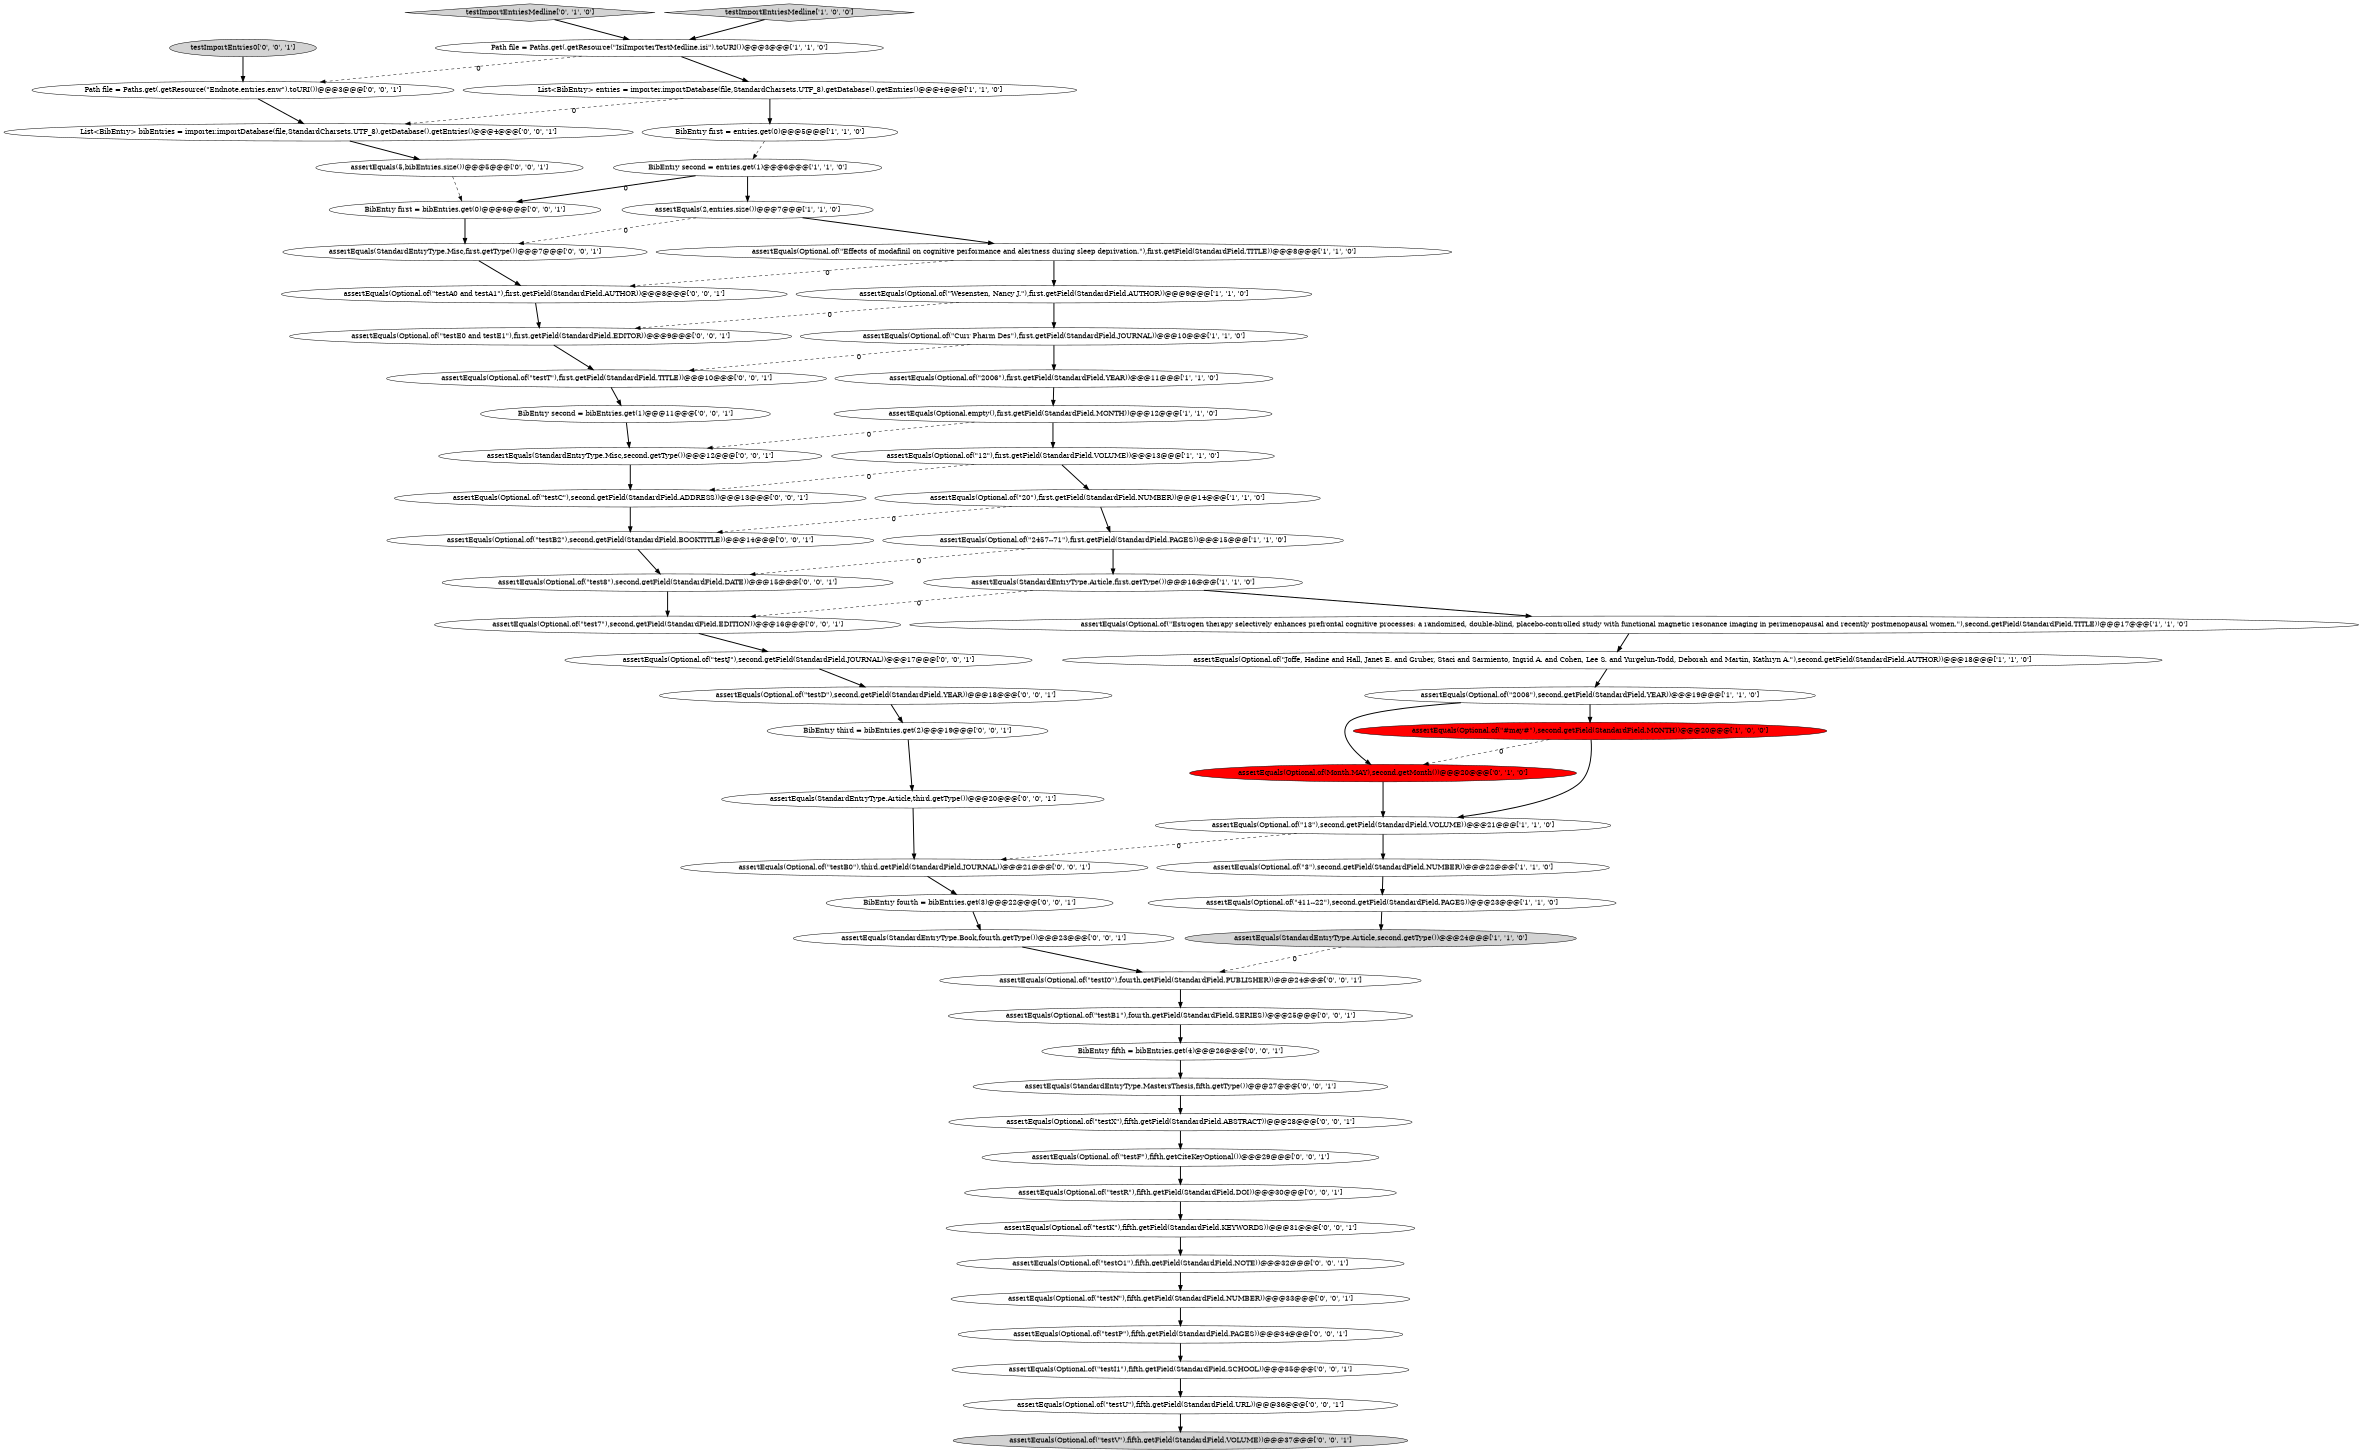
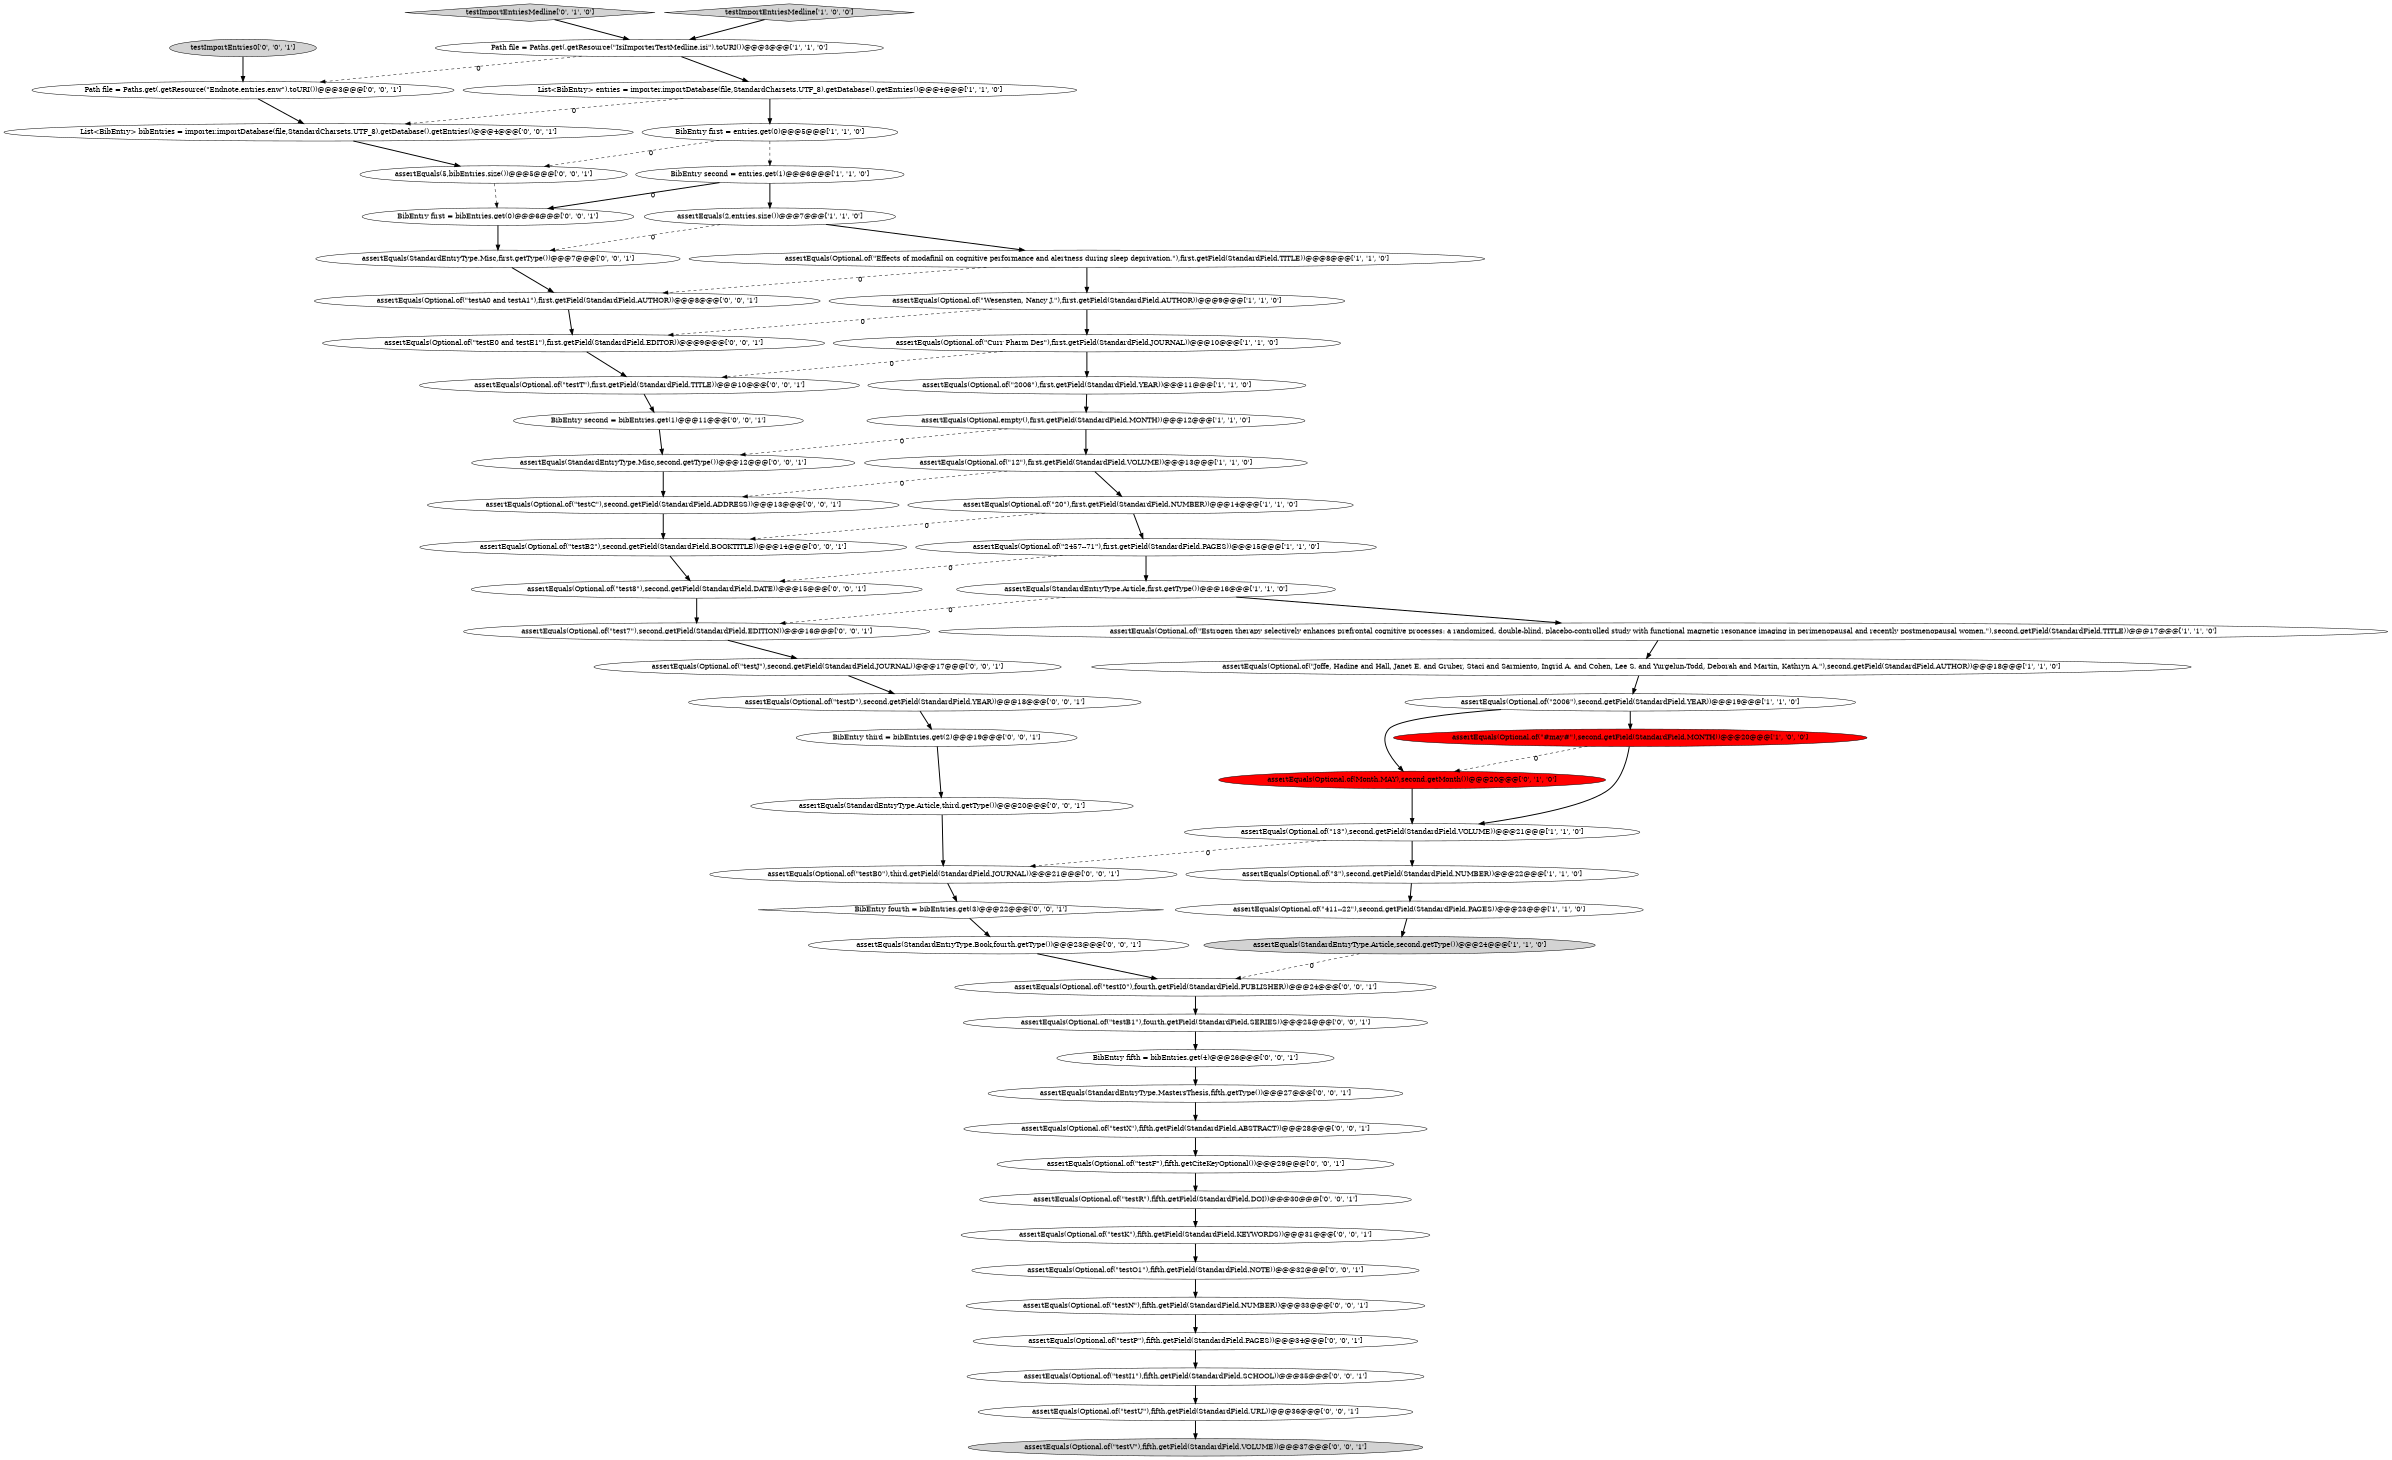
none -> (634, 153)
(970, 903) -> (961, 910)
